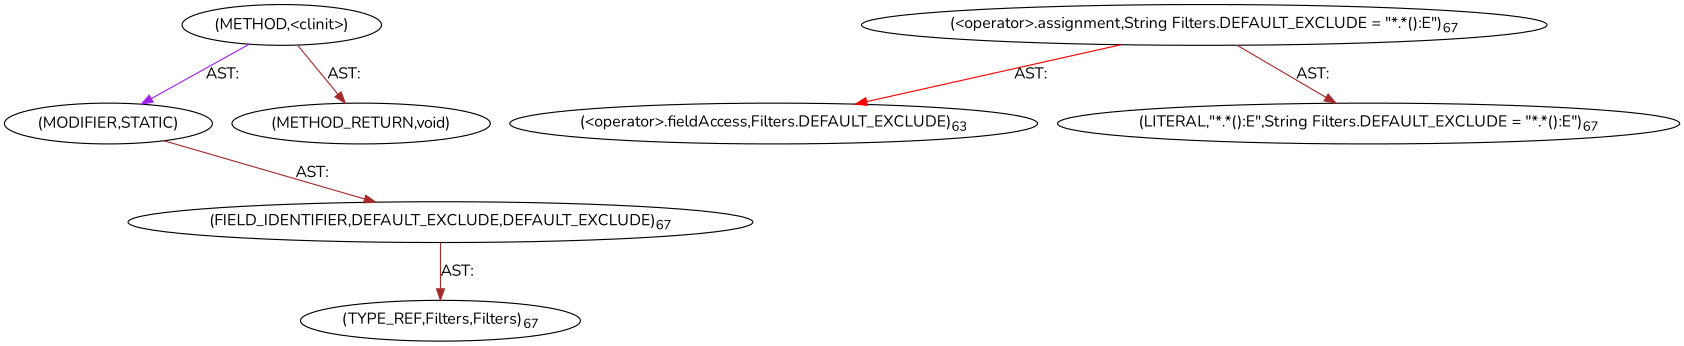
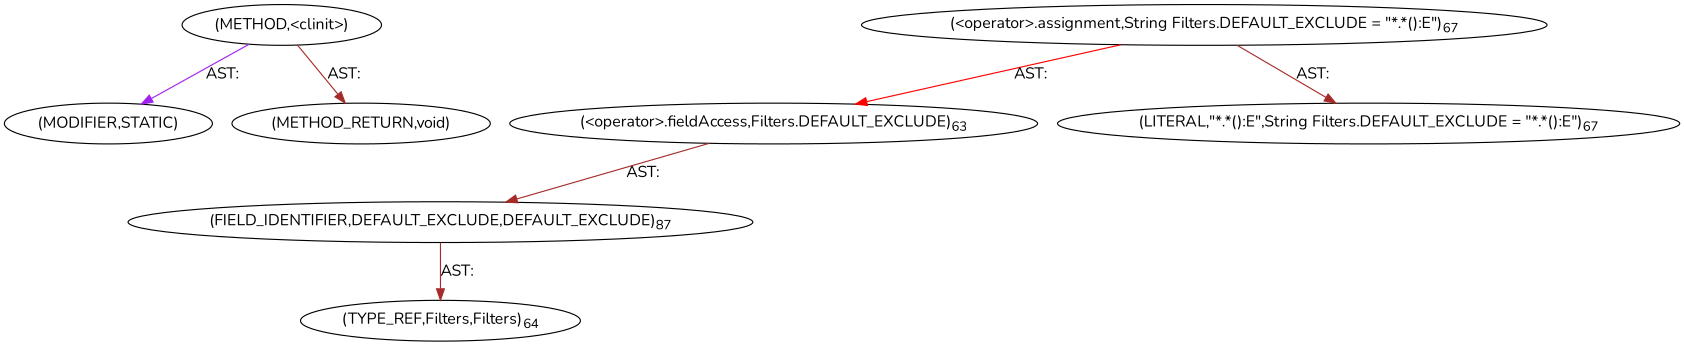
(264, 170) -> (613, 171)
(664, 220) -> (664, 220)
(531, 319) -> (531, 319)
